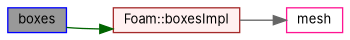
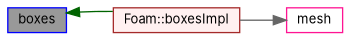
(83, 28) -> (96, 11)
